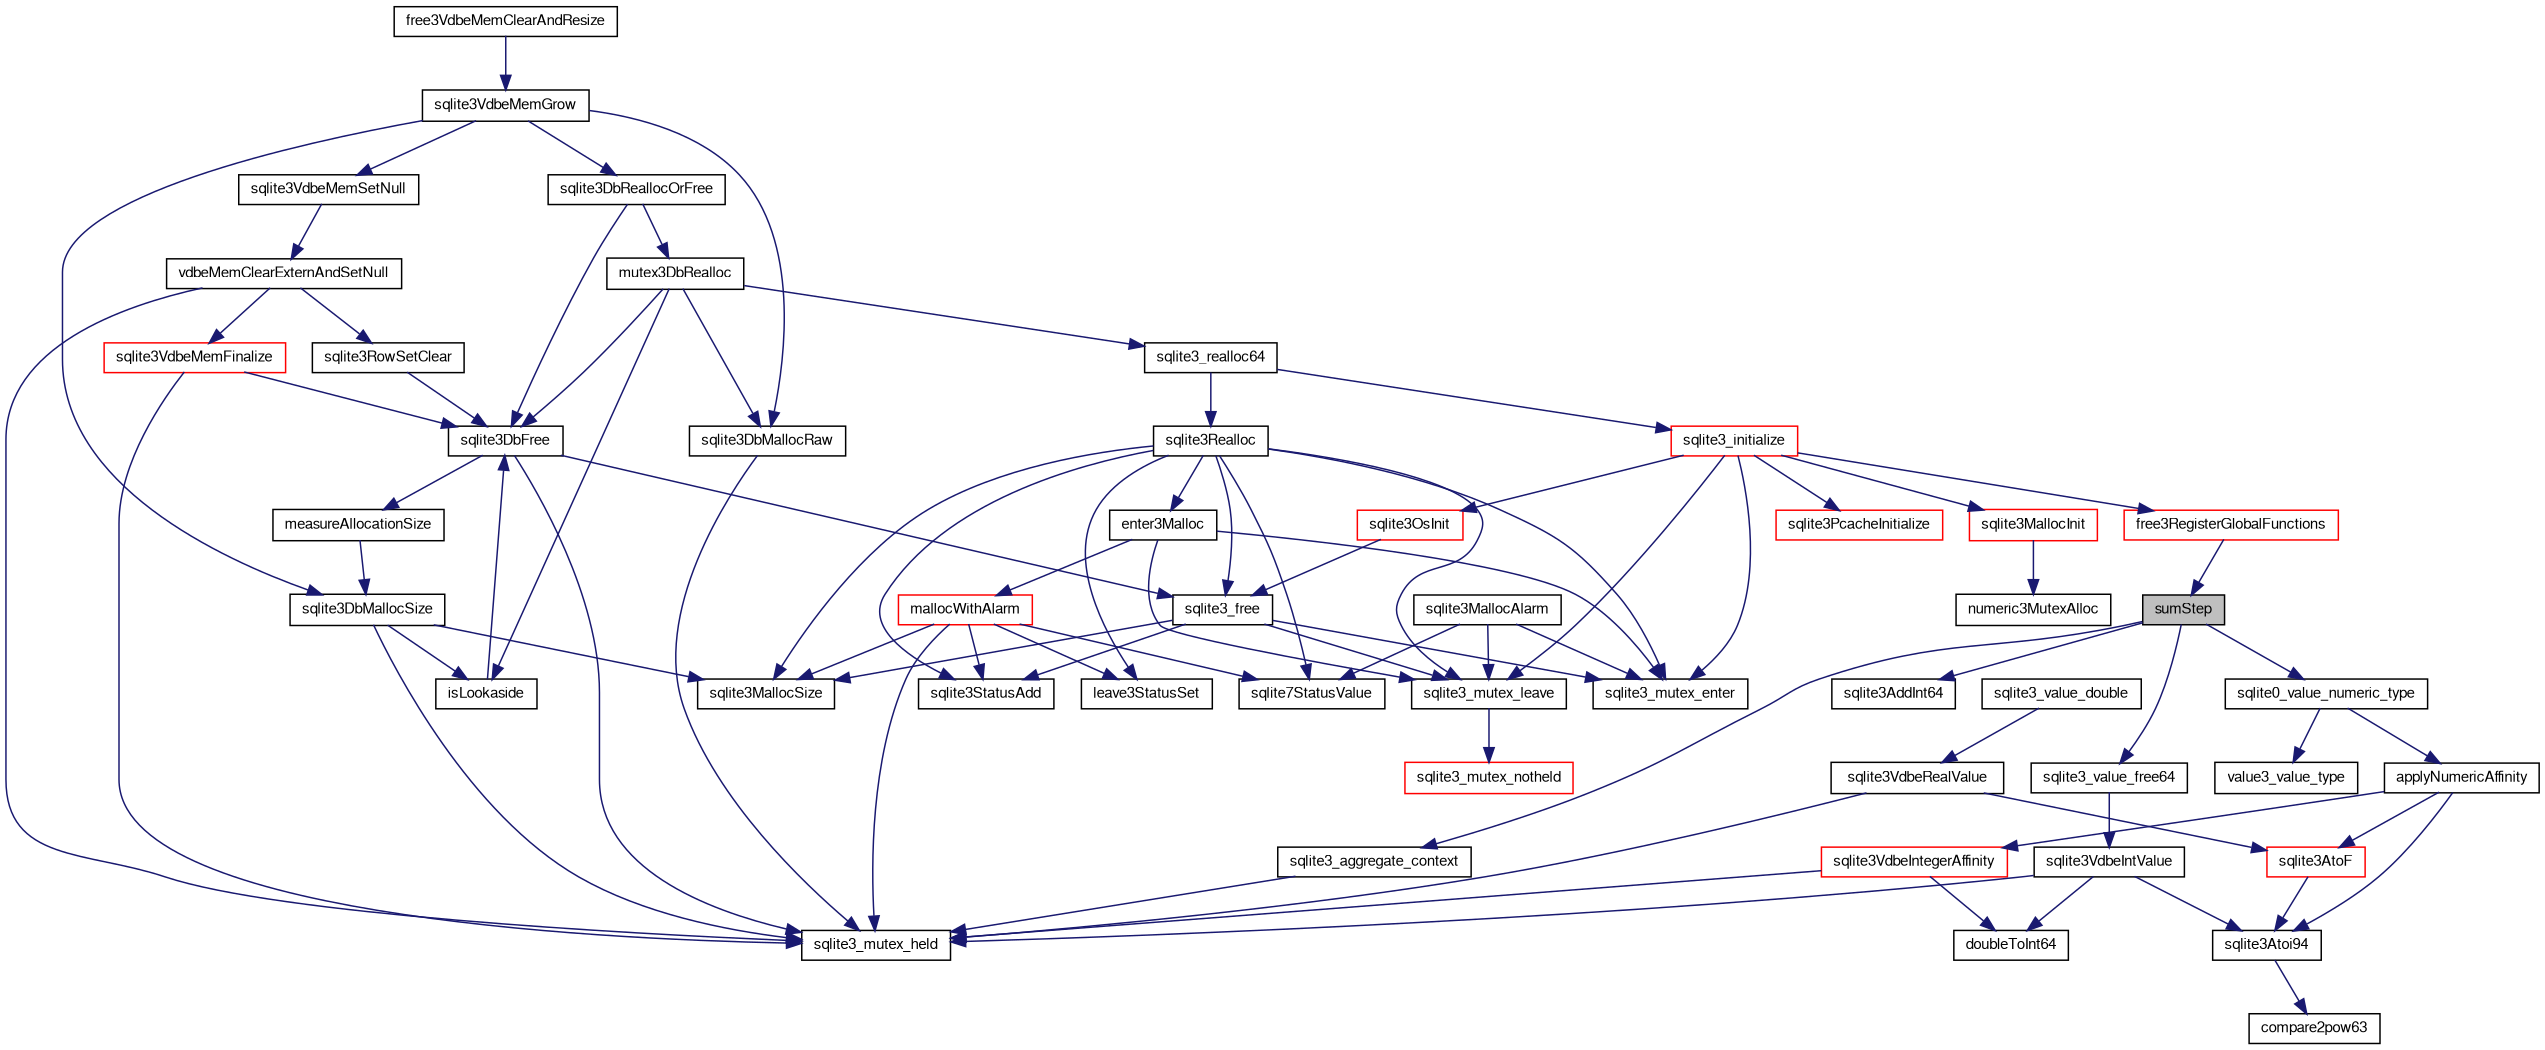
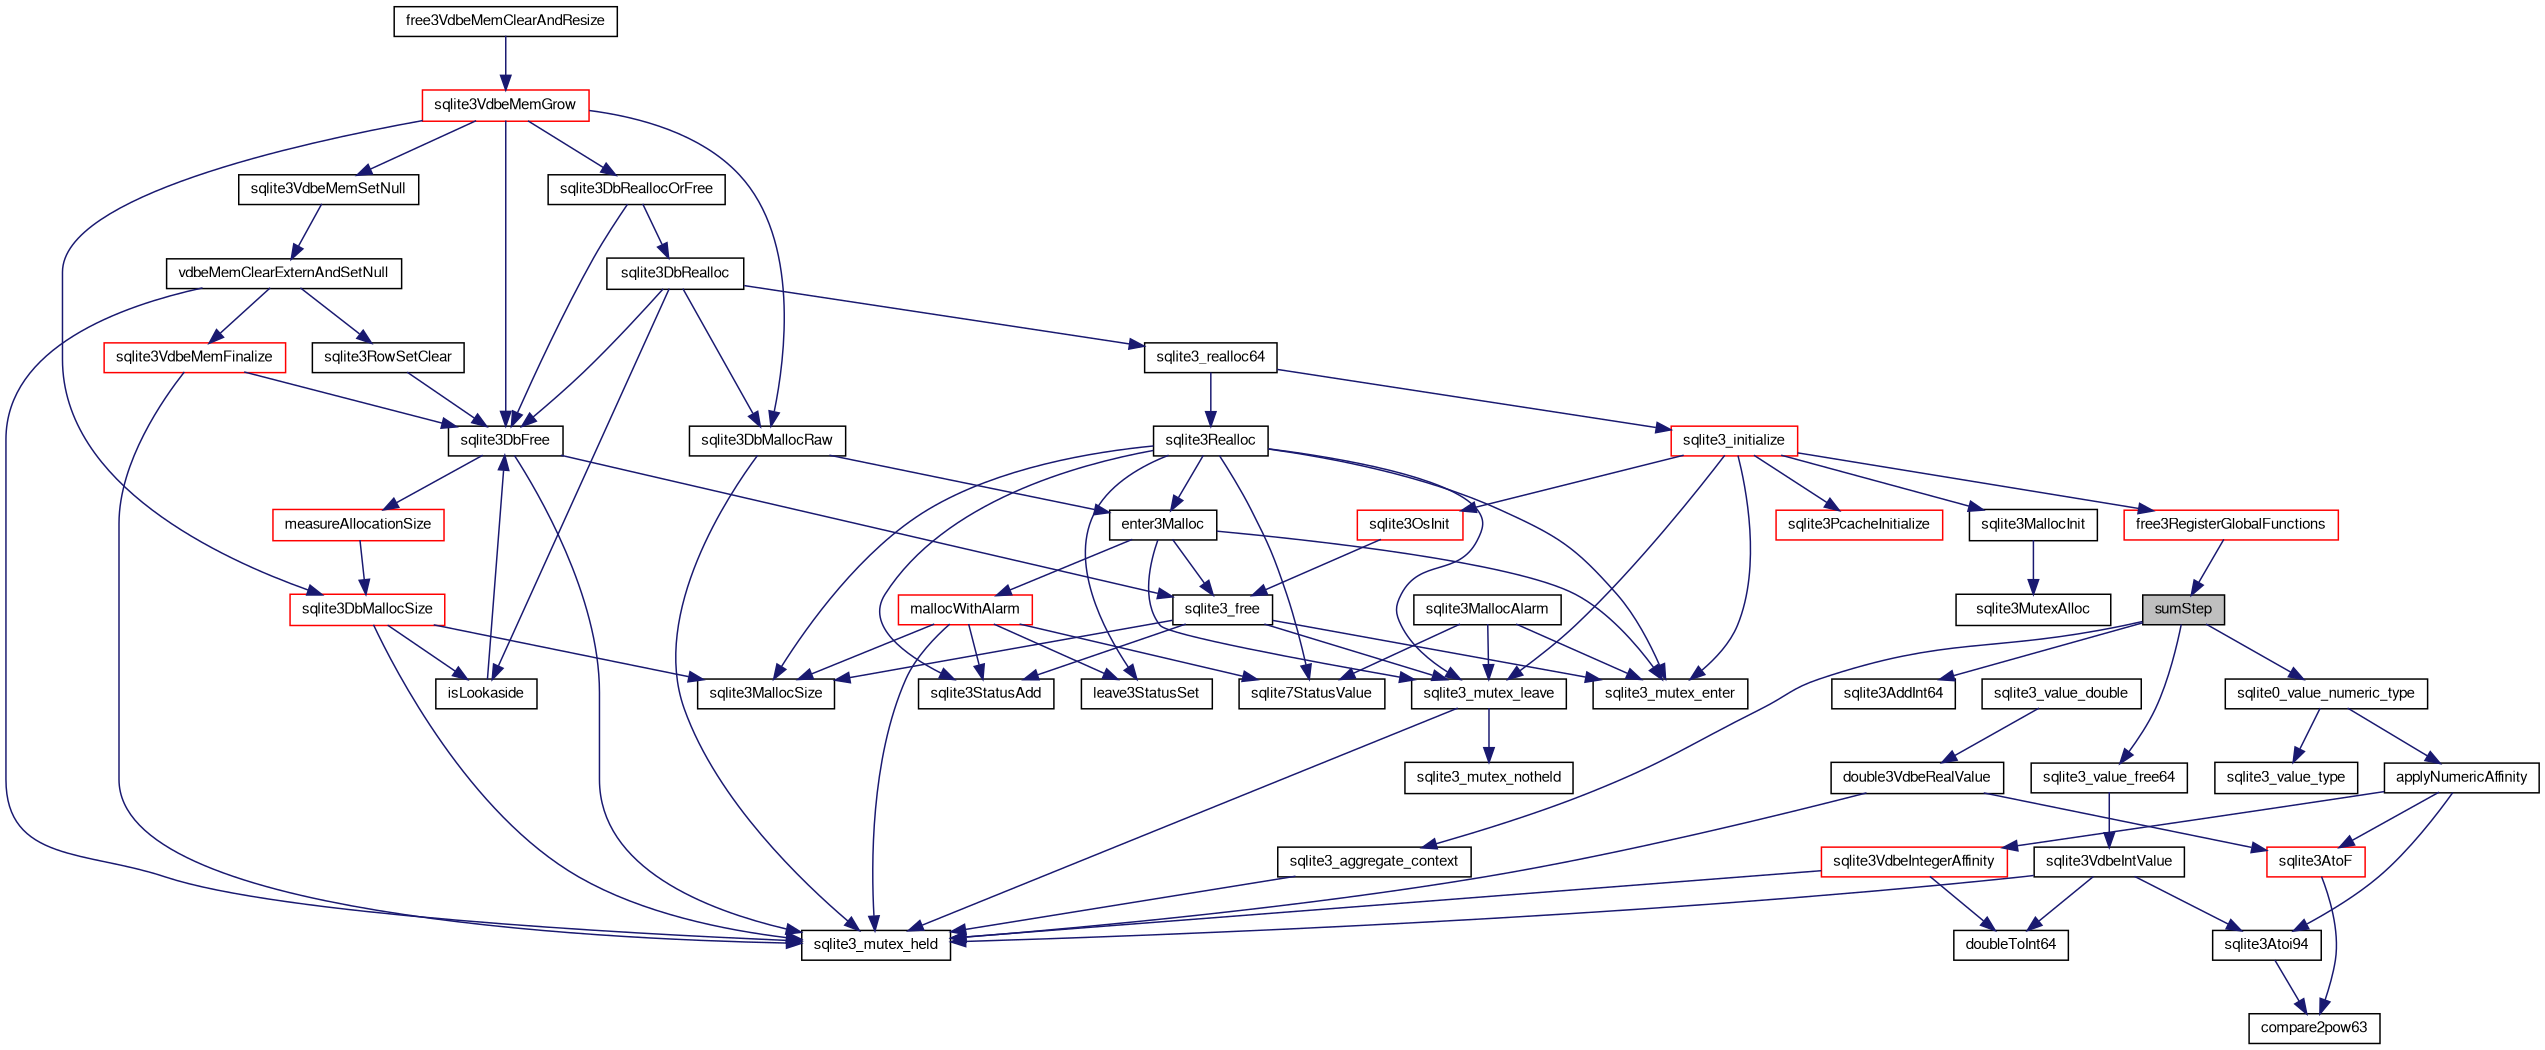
(506, 106) -> (506, 106)
none -> (506, 266)
(675, 274) -> (675, 274)
none -> (962, 482)
(1231, 517) -> (1188, 561)
(358, 525) -> (358, 525)
(2033, 525) -> (2033, 525)
(367, 610) -> (367, 610)
(2033, 610) -> (2033, 610)
(1489, 778) -> (1489, 778)
(1917, 778) -> (1917, 778)
(2286, 778) -> (2286, 778)
none -> (1190, 817)
(2295, 897) -> (2336, 938)
